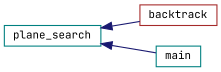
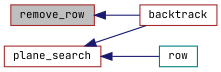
none -> (53, 15)
(53, 36) -> (53, 56)
(178, 56) -> (178, 56)
